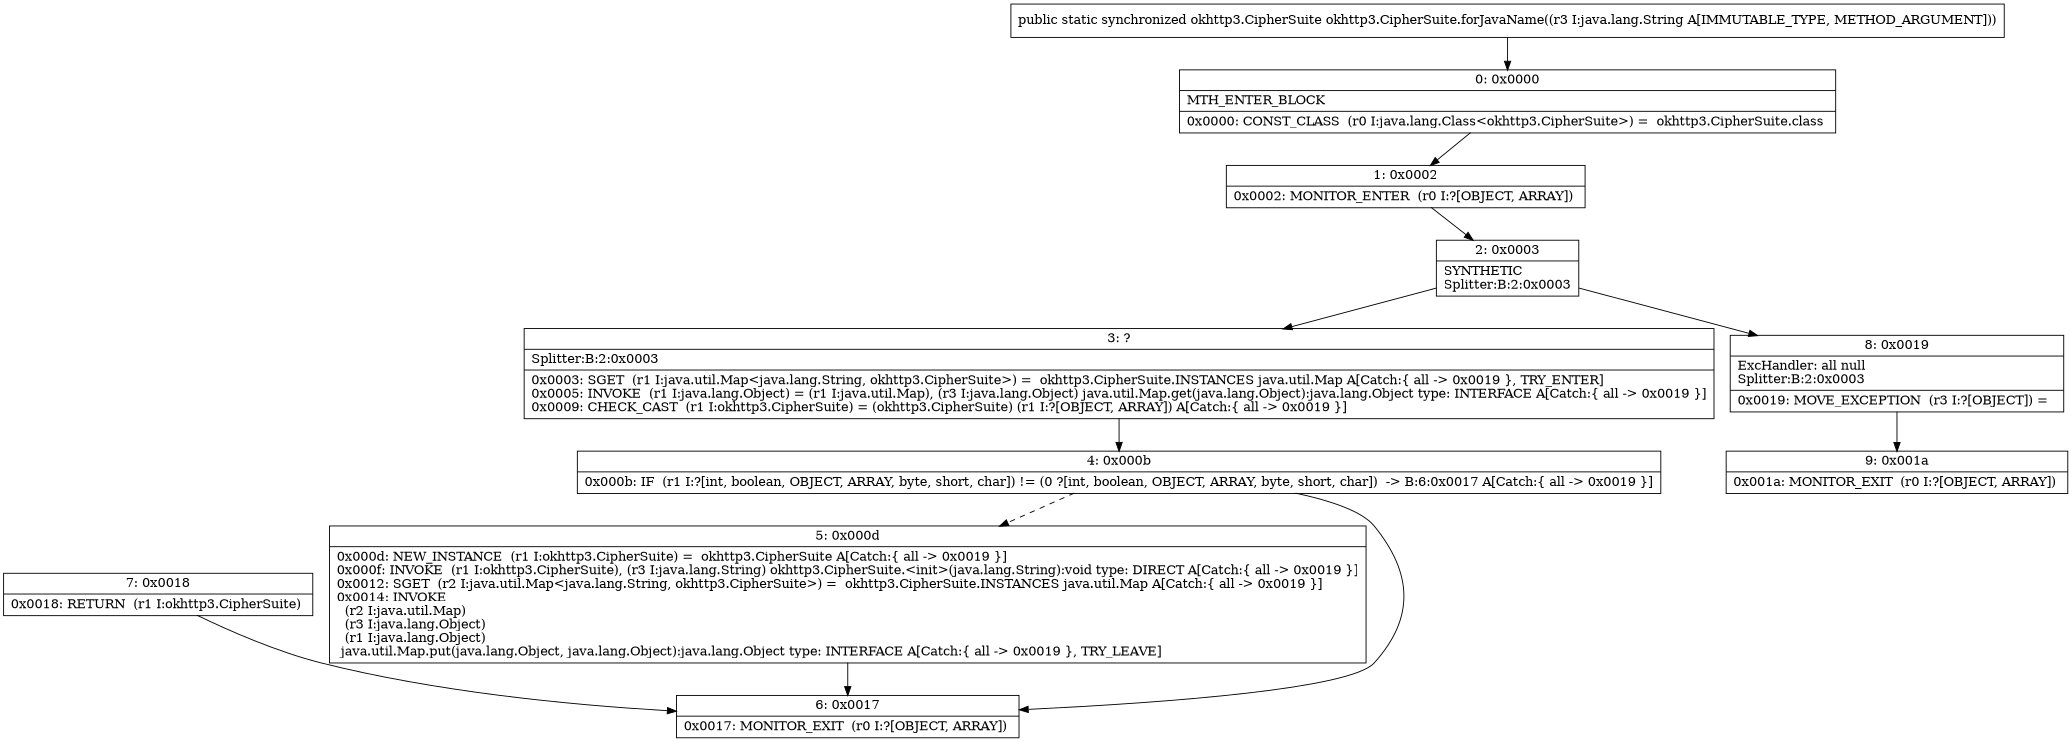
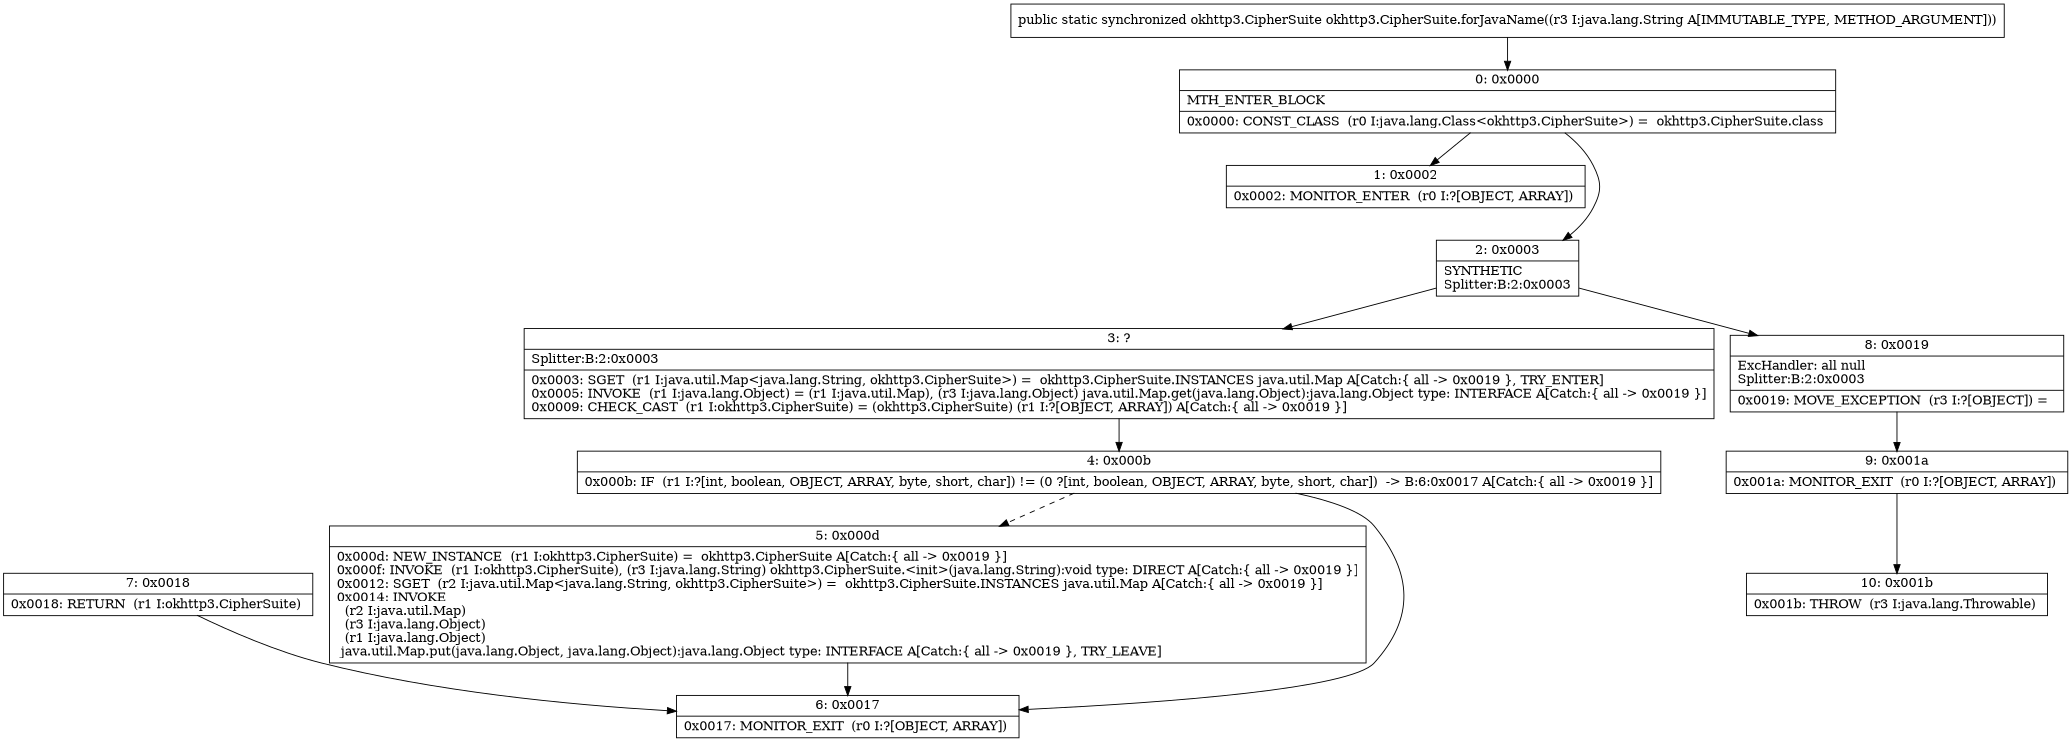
(1449, 221) -> (1599, 183)
none -> (1897, 594)
